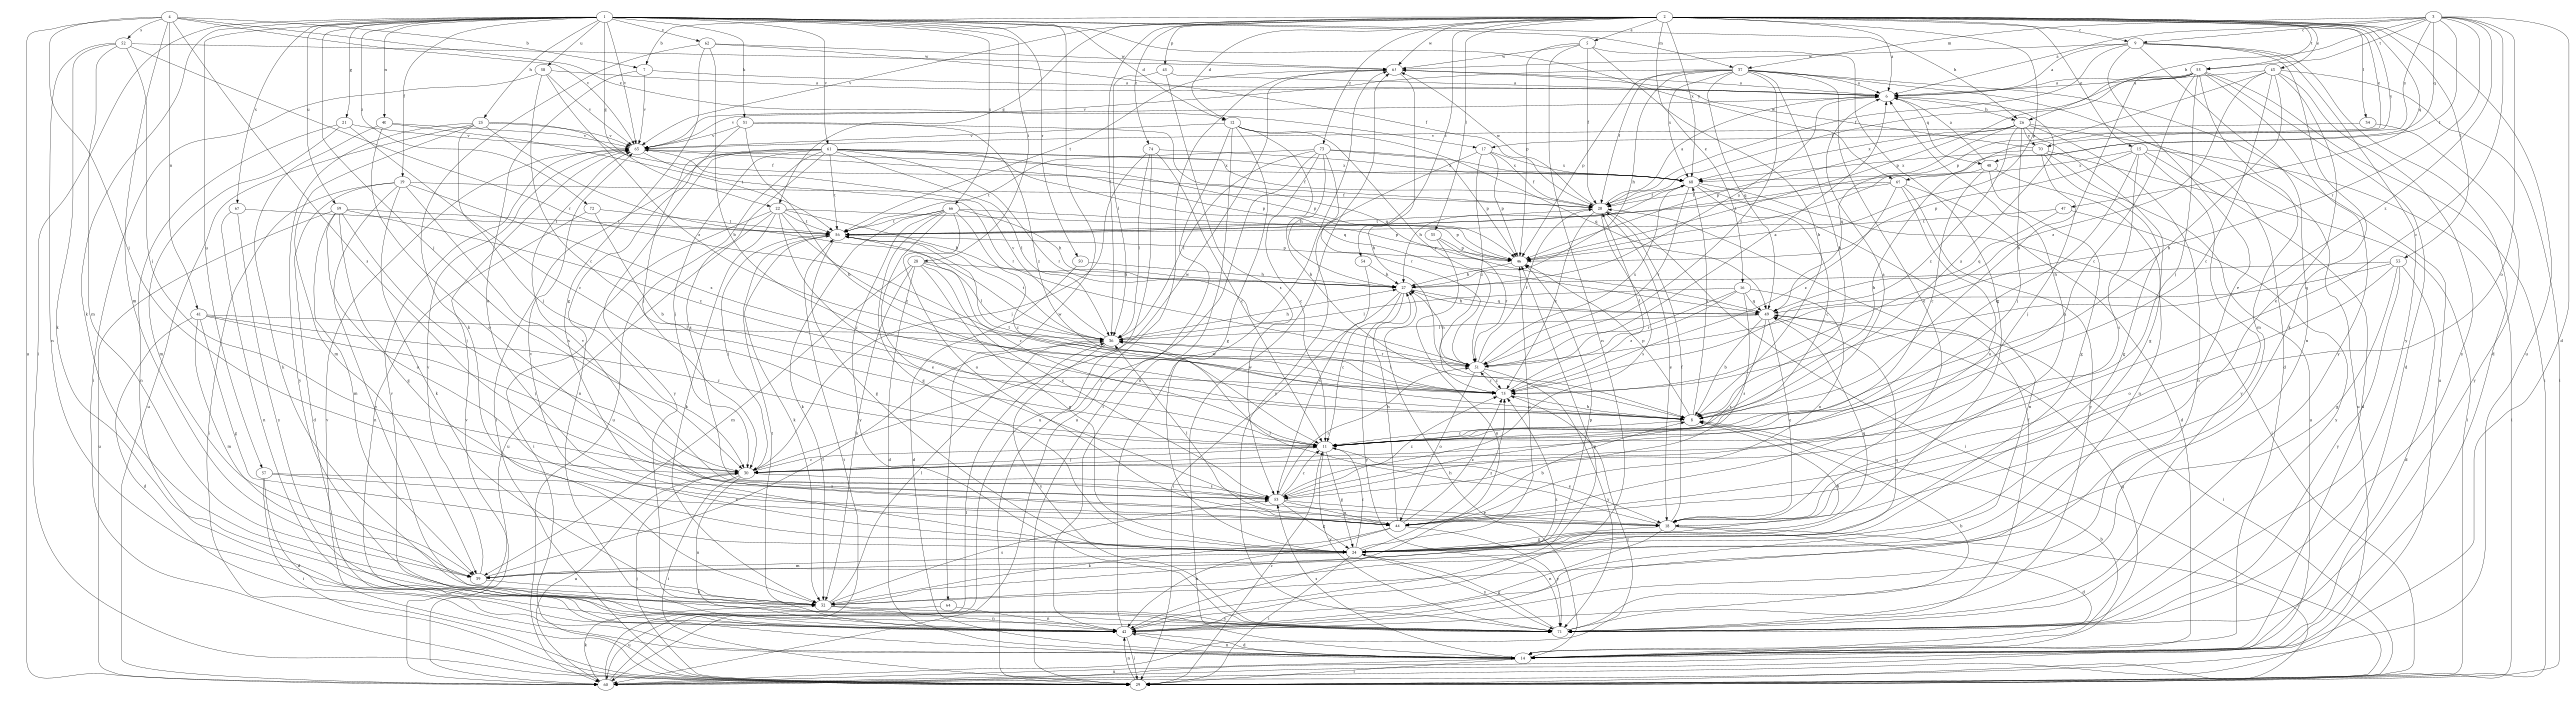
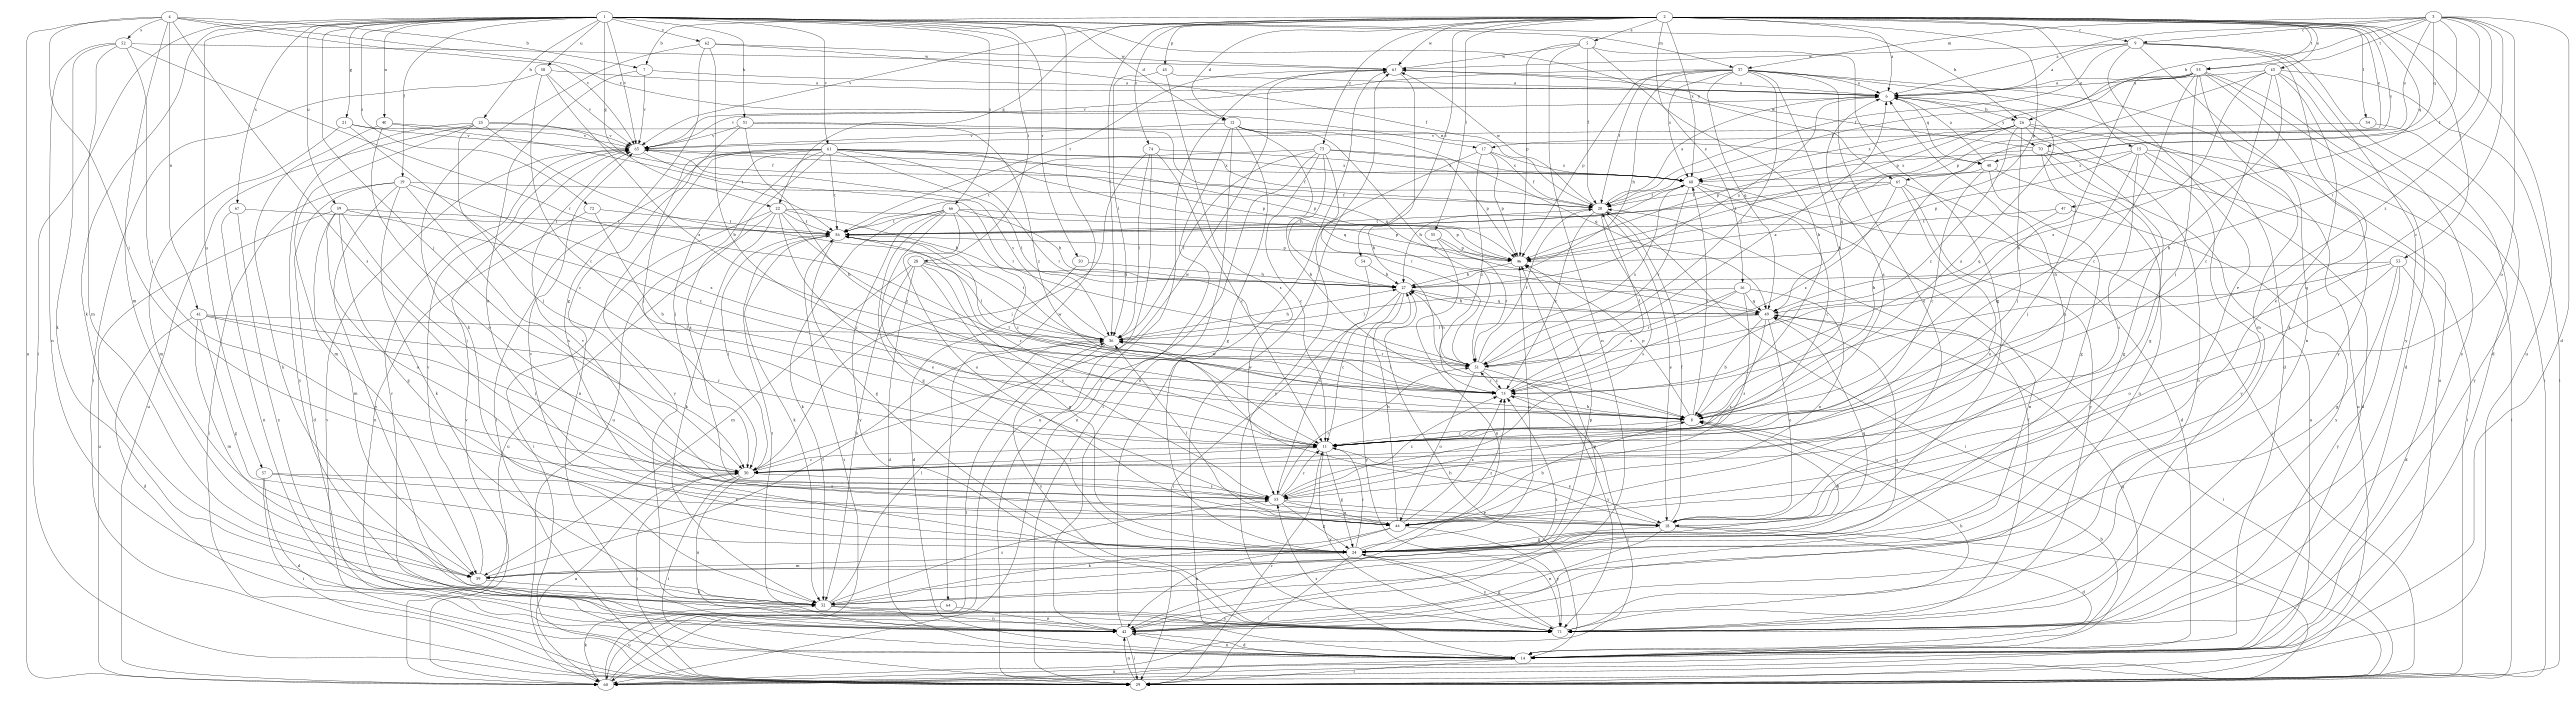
(2027, 136) -> (1963, 111)
(321, 574) -> (1166, 129)
